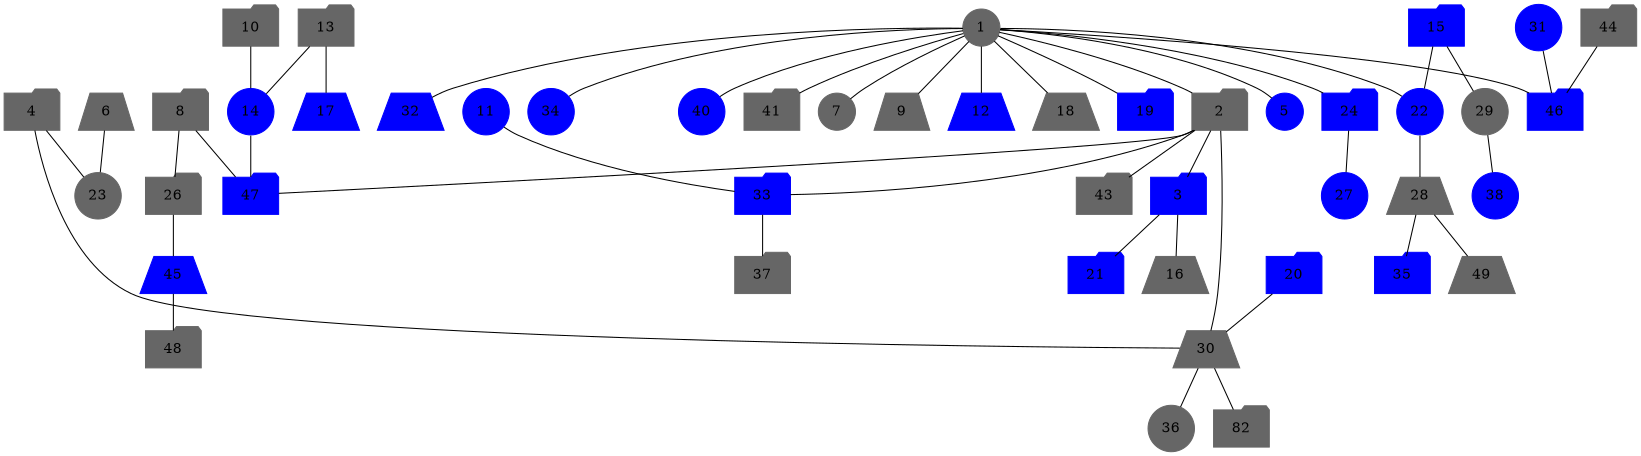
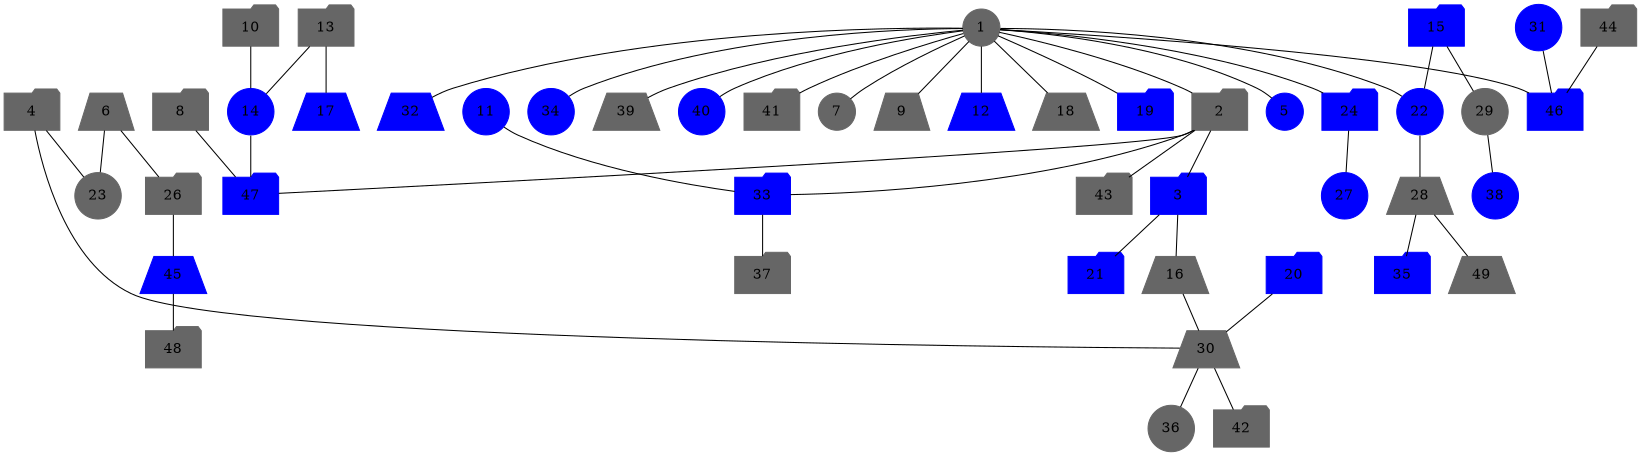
none -> (626, 112)
(177, 154) -> (140, 154)
(1222, 231) -> (1191, 312)
(1241, 428) -> (1241, 428)
